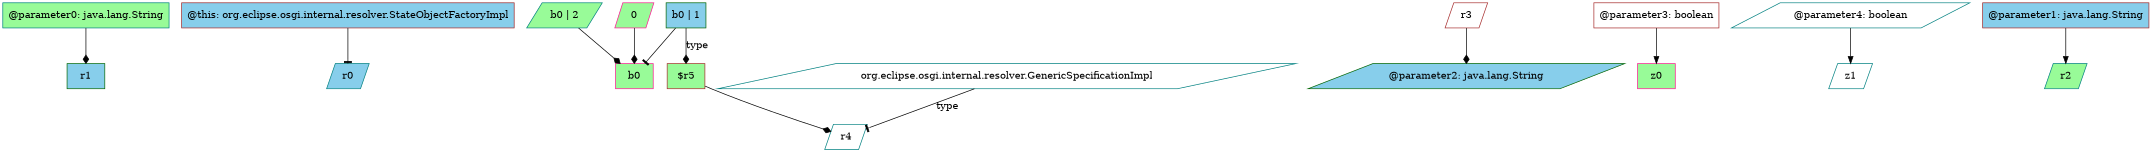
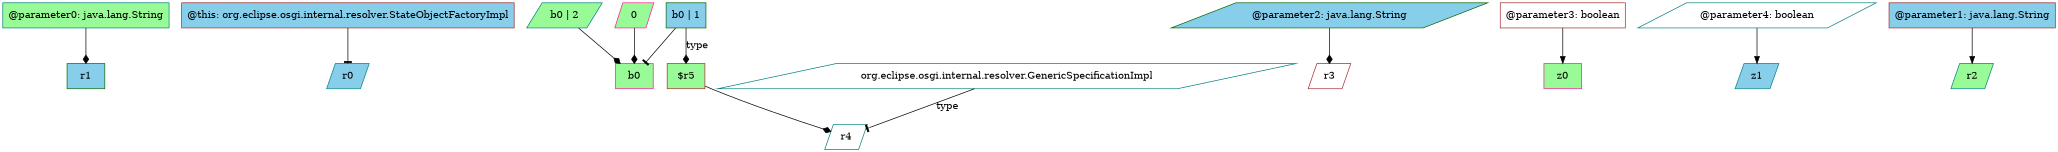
(1466, 42) -> (1329, 42)
(1851, 76) -> (1757, 76)
